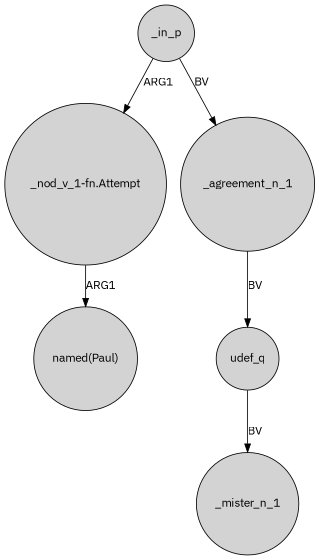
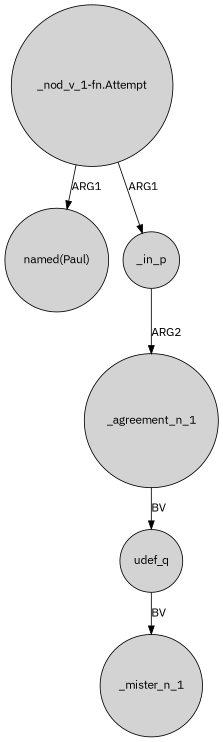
(140, 82) -> (129, 194)
(202, 83) -> (167, 333)
